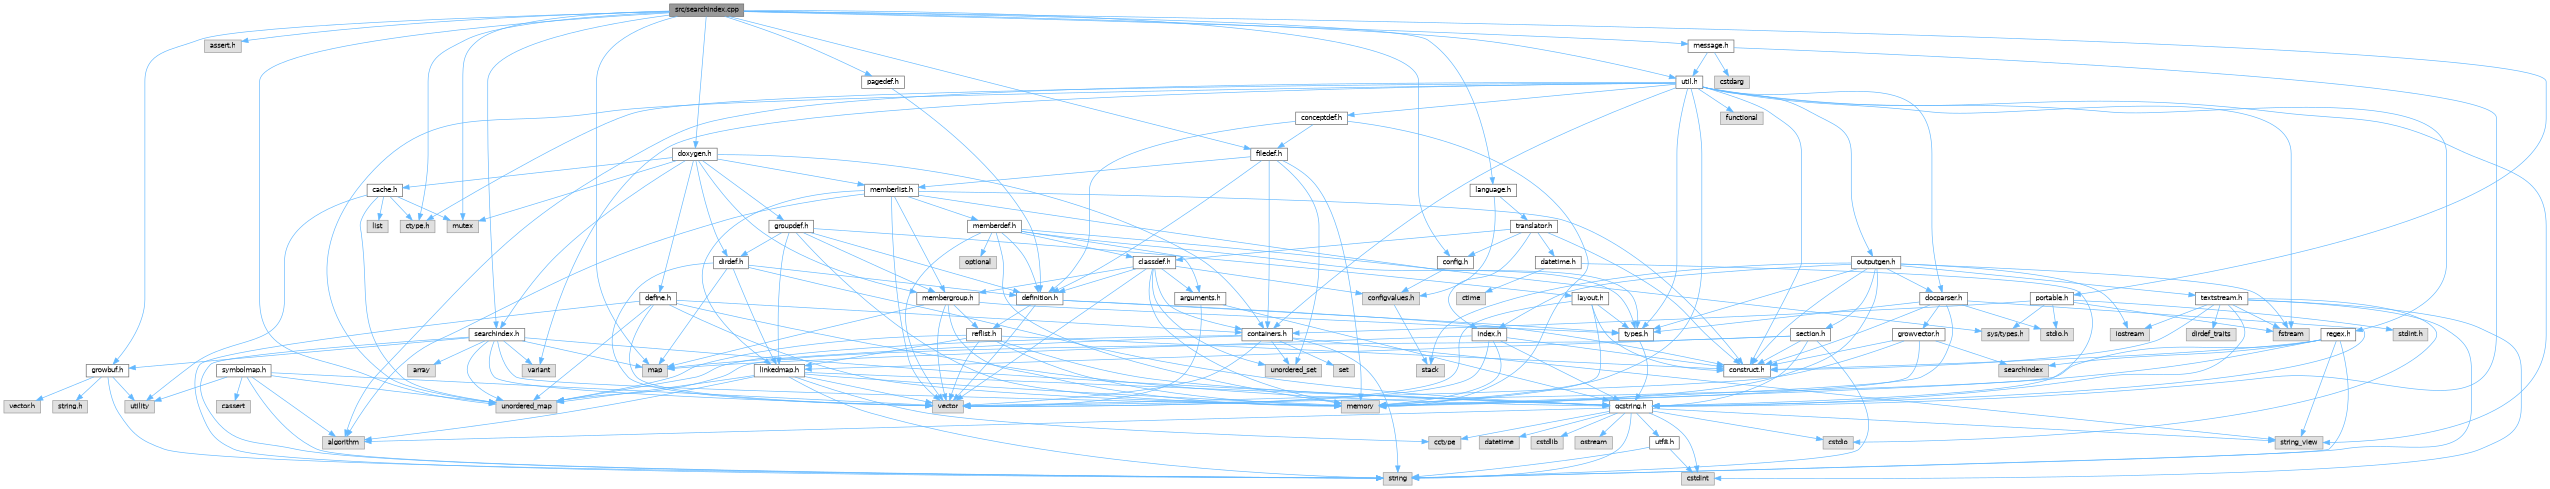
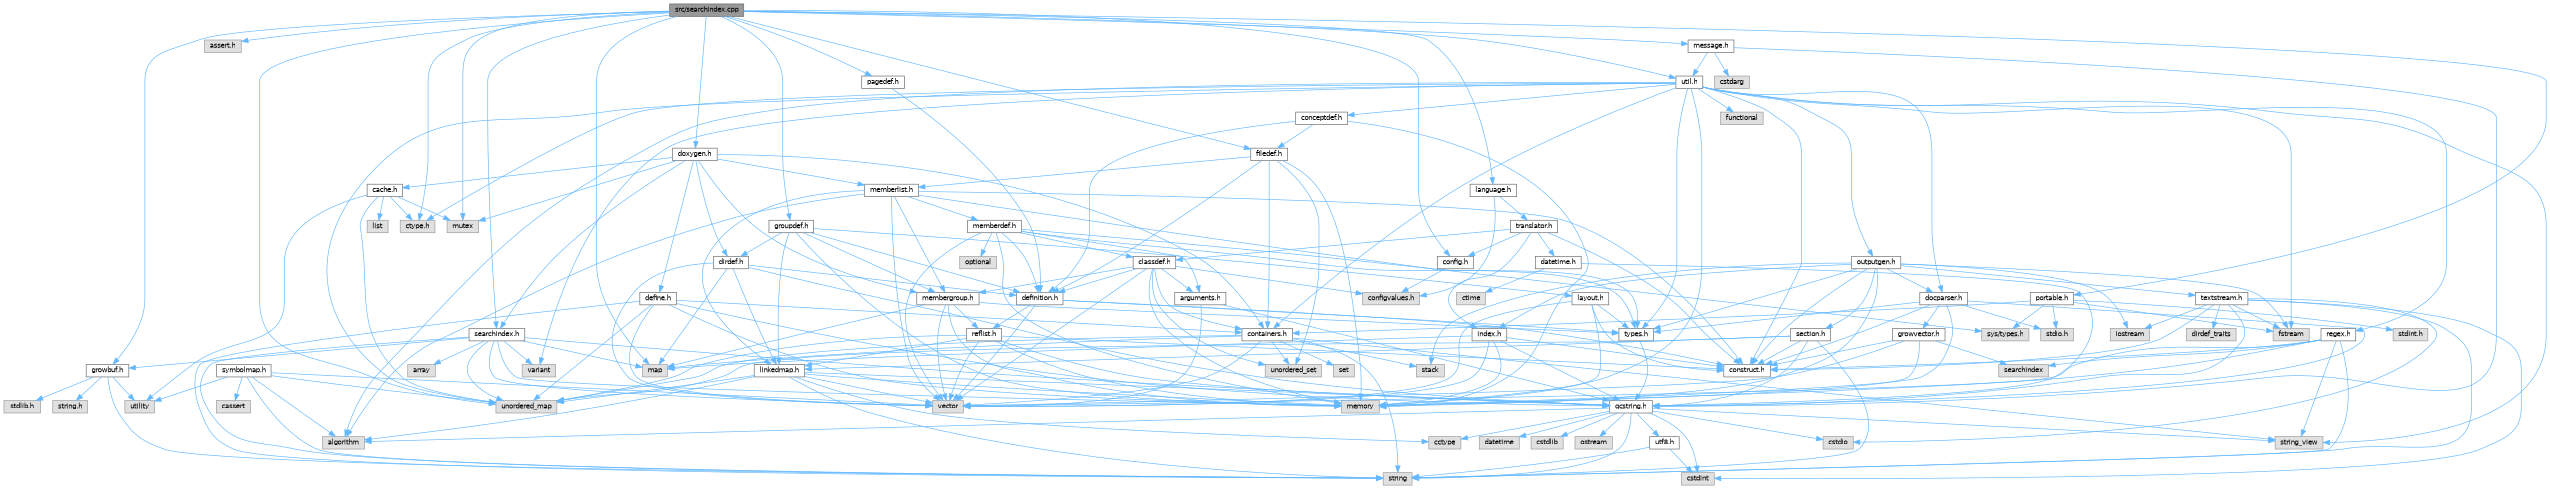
(740, 188) -> (783, 95)
(1409, 332) -> (1375, 357)
(22, 407) -> (22, 407)
